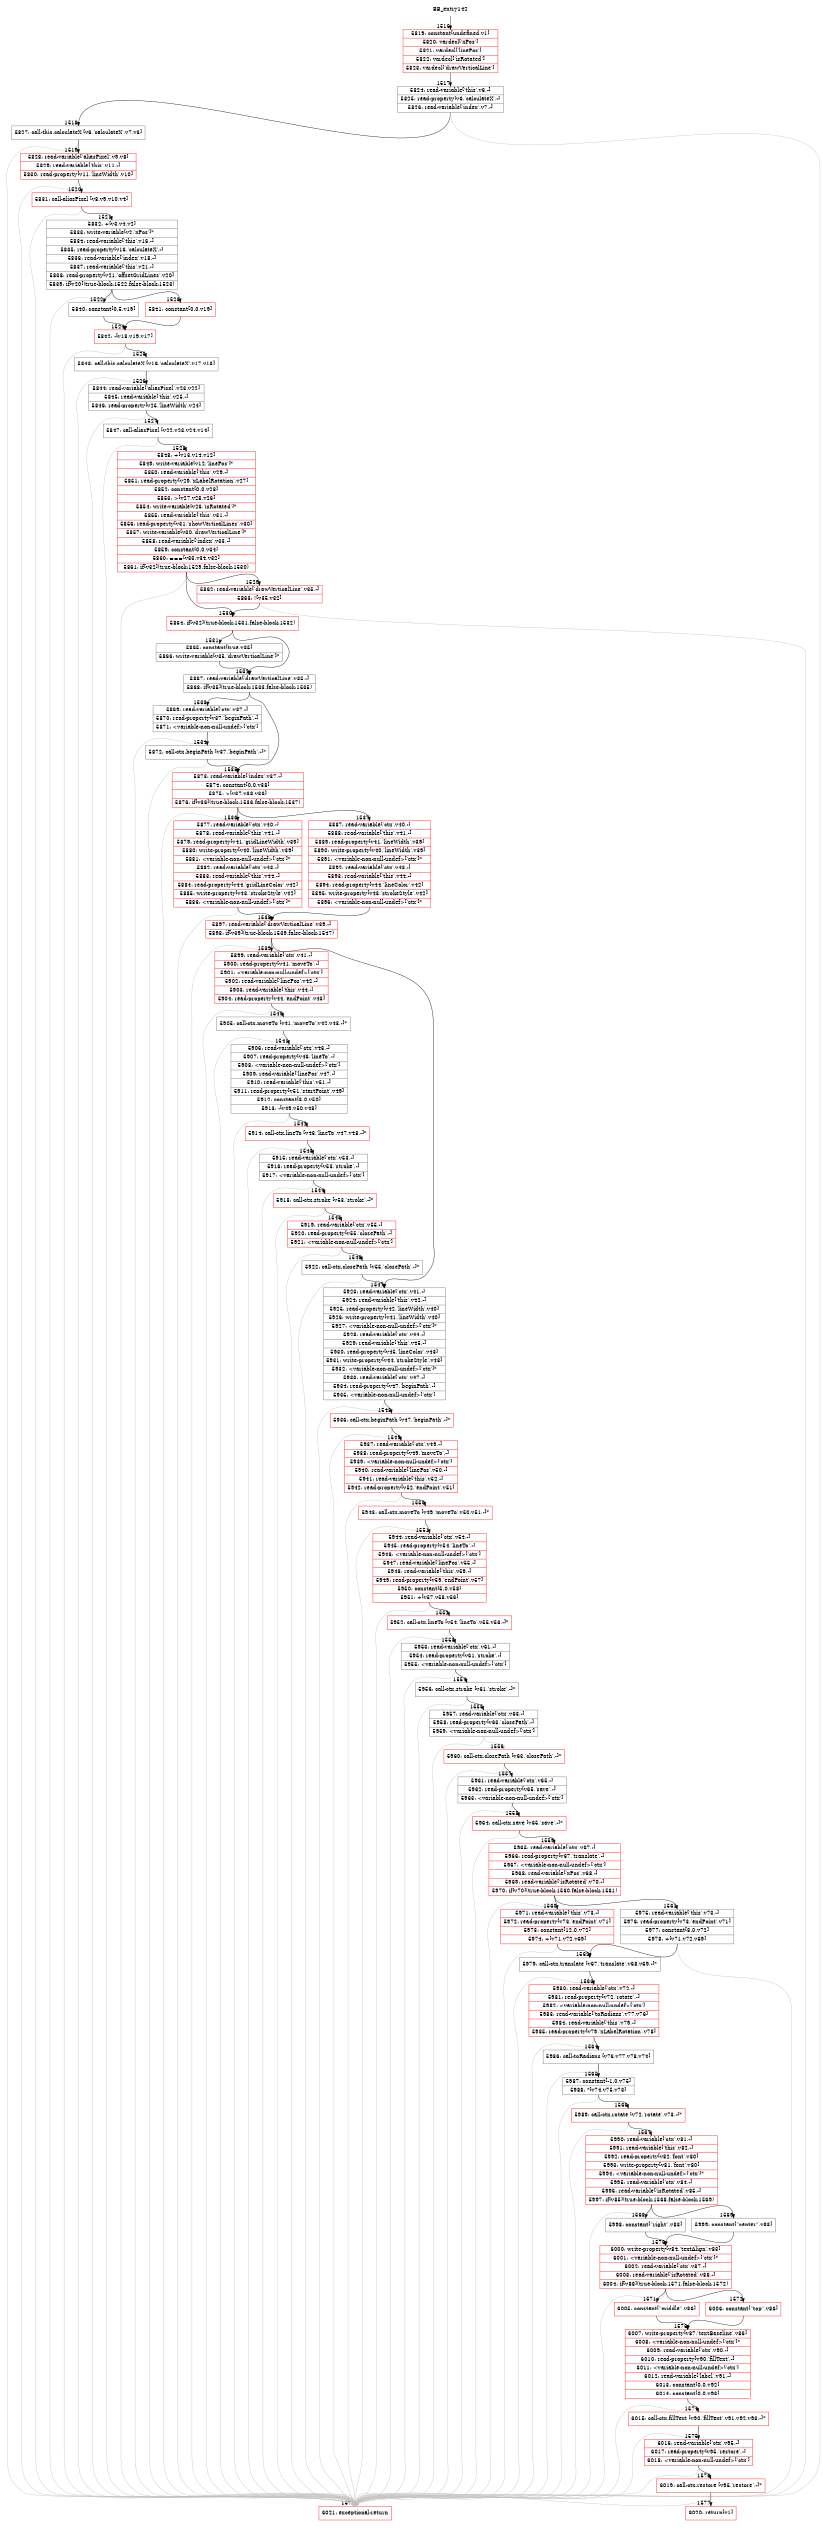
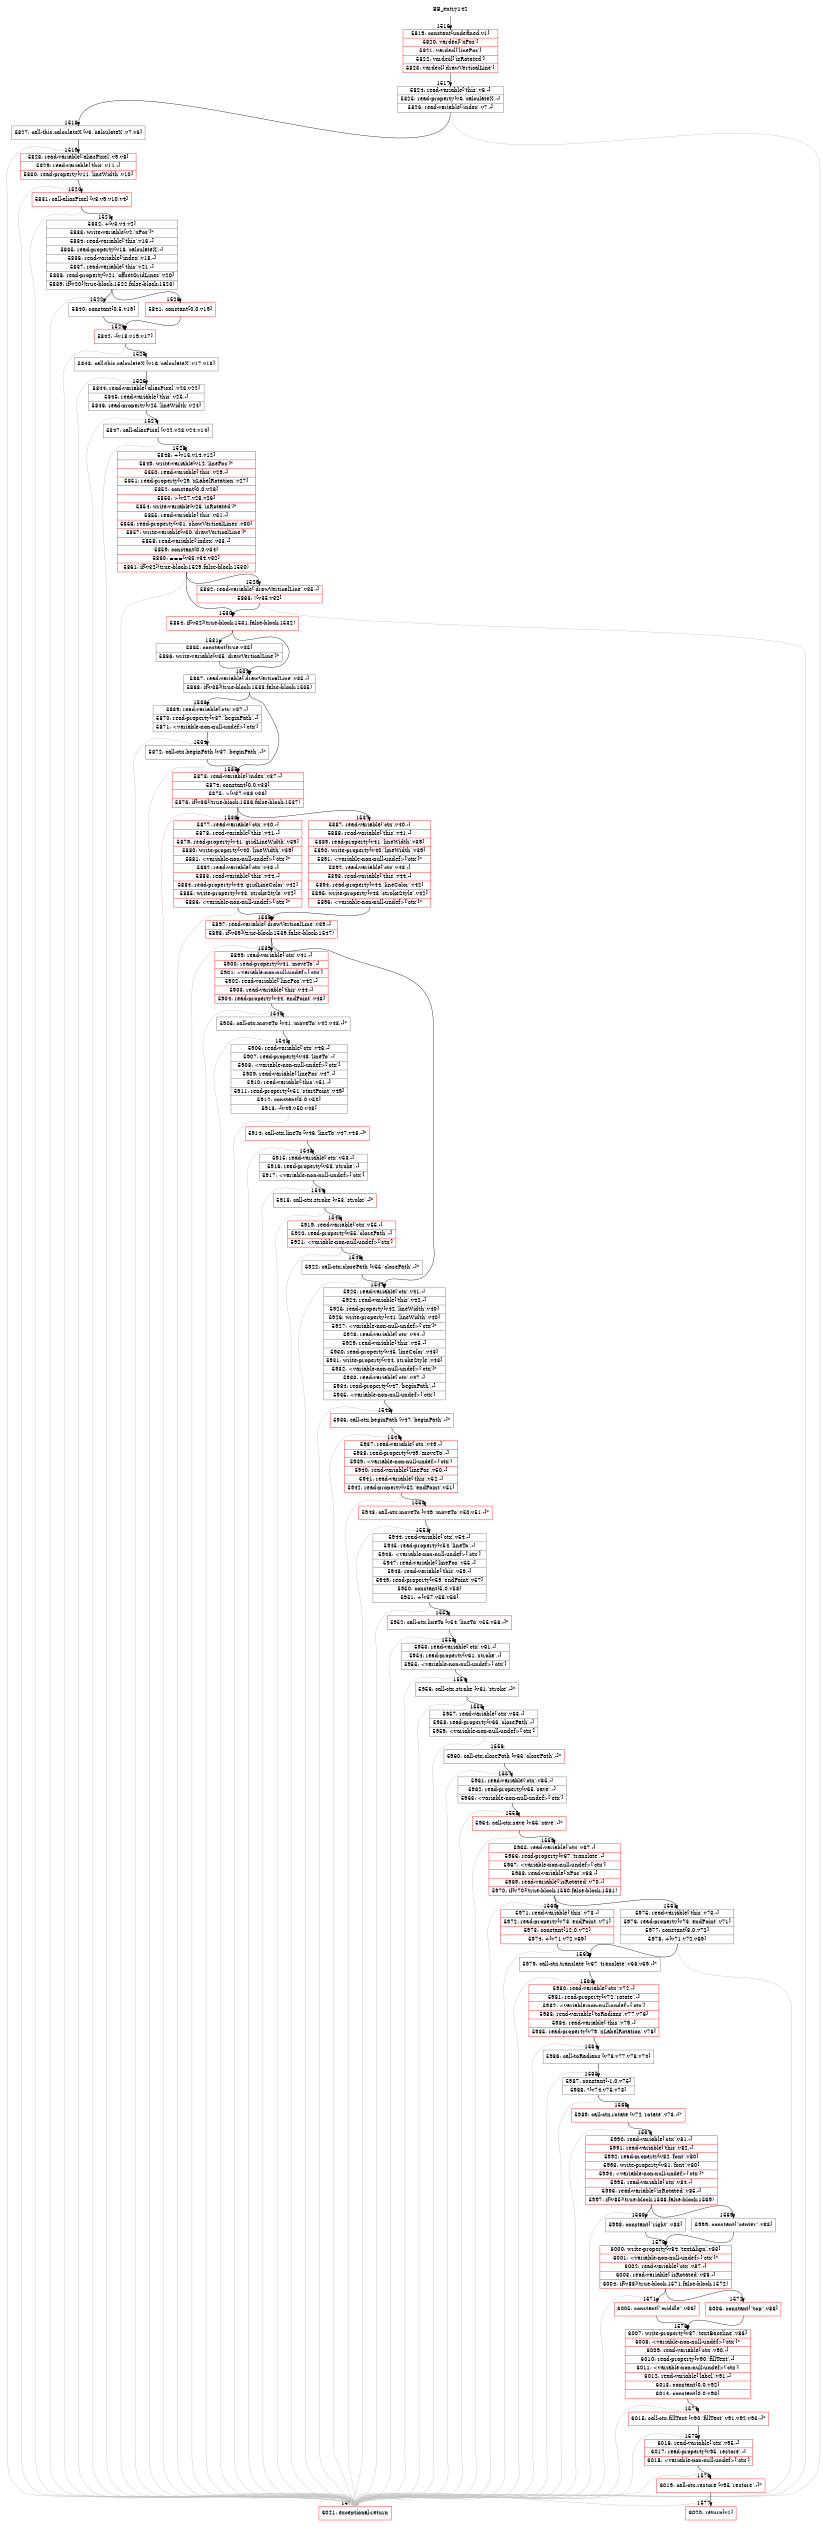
(296, 1120) -> none
(430, 1568) -> (430, 1568)
